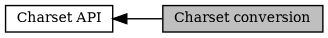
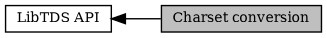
(59, 19) -> (58, 19)
